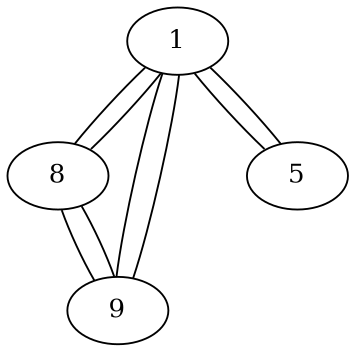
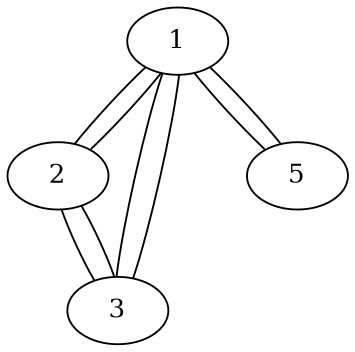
(58, 176) -> (58, 176)
(118, 311) -> (118, 311)
